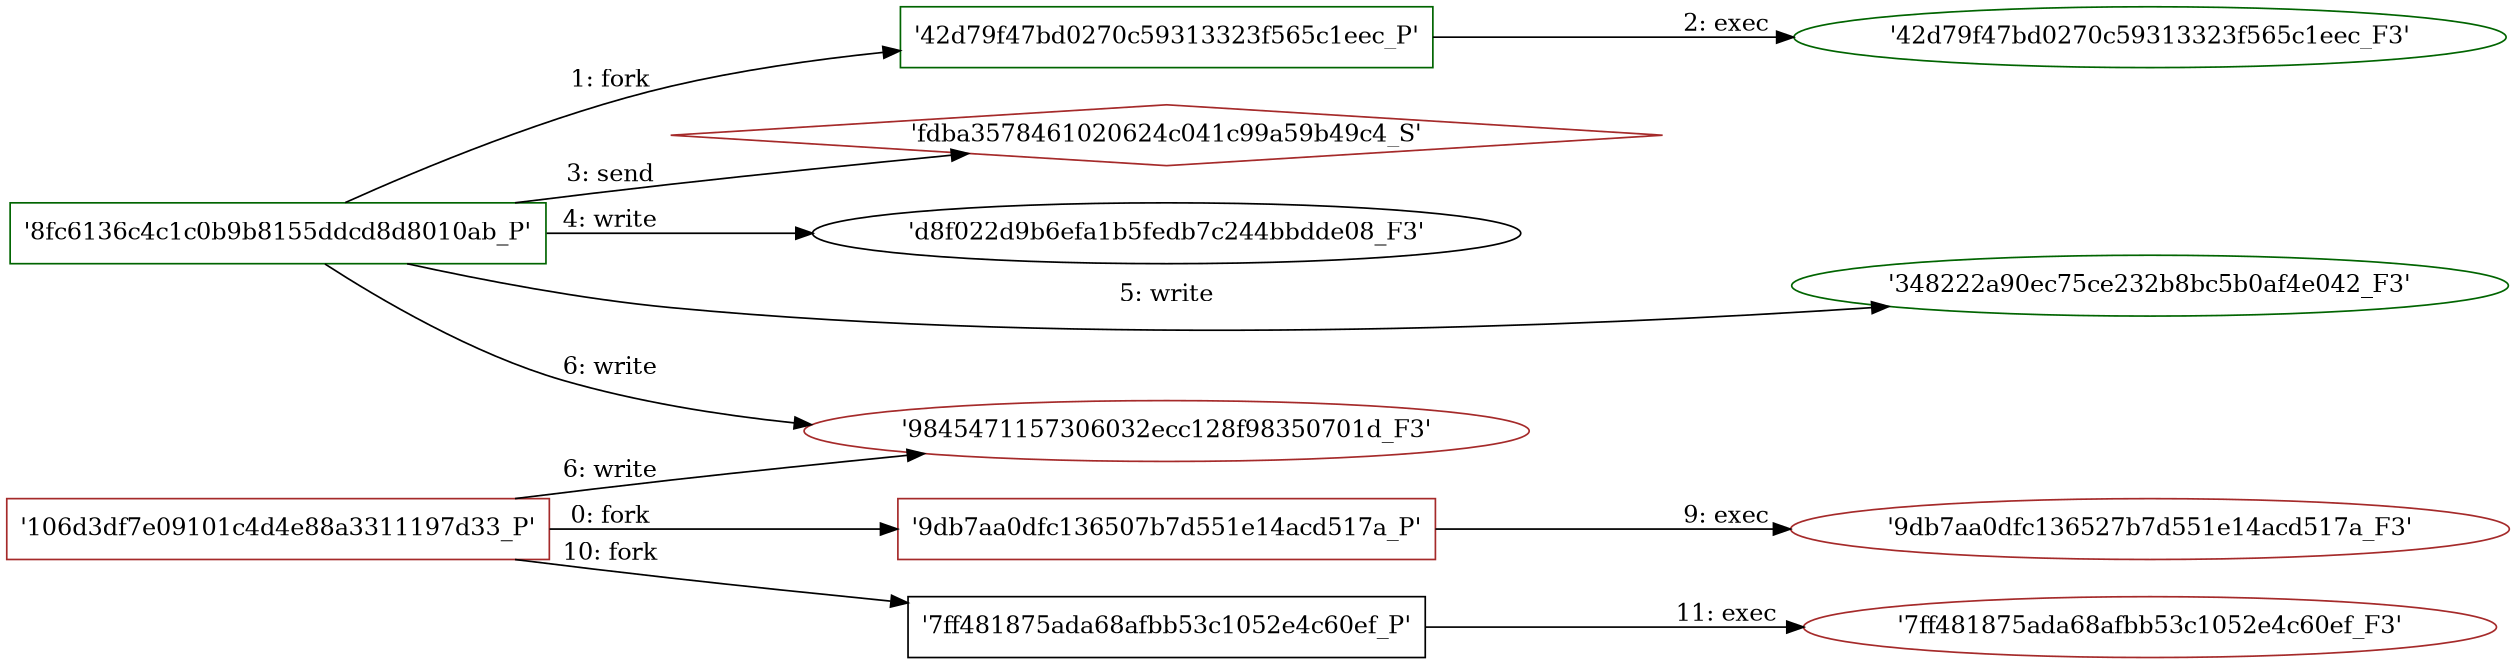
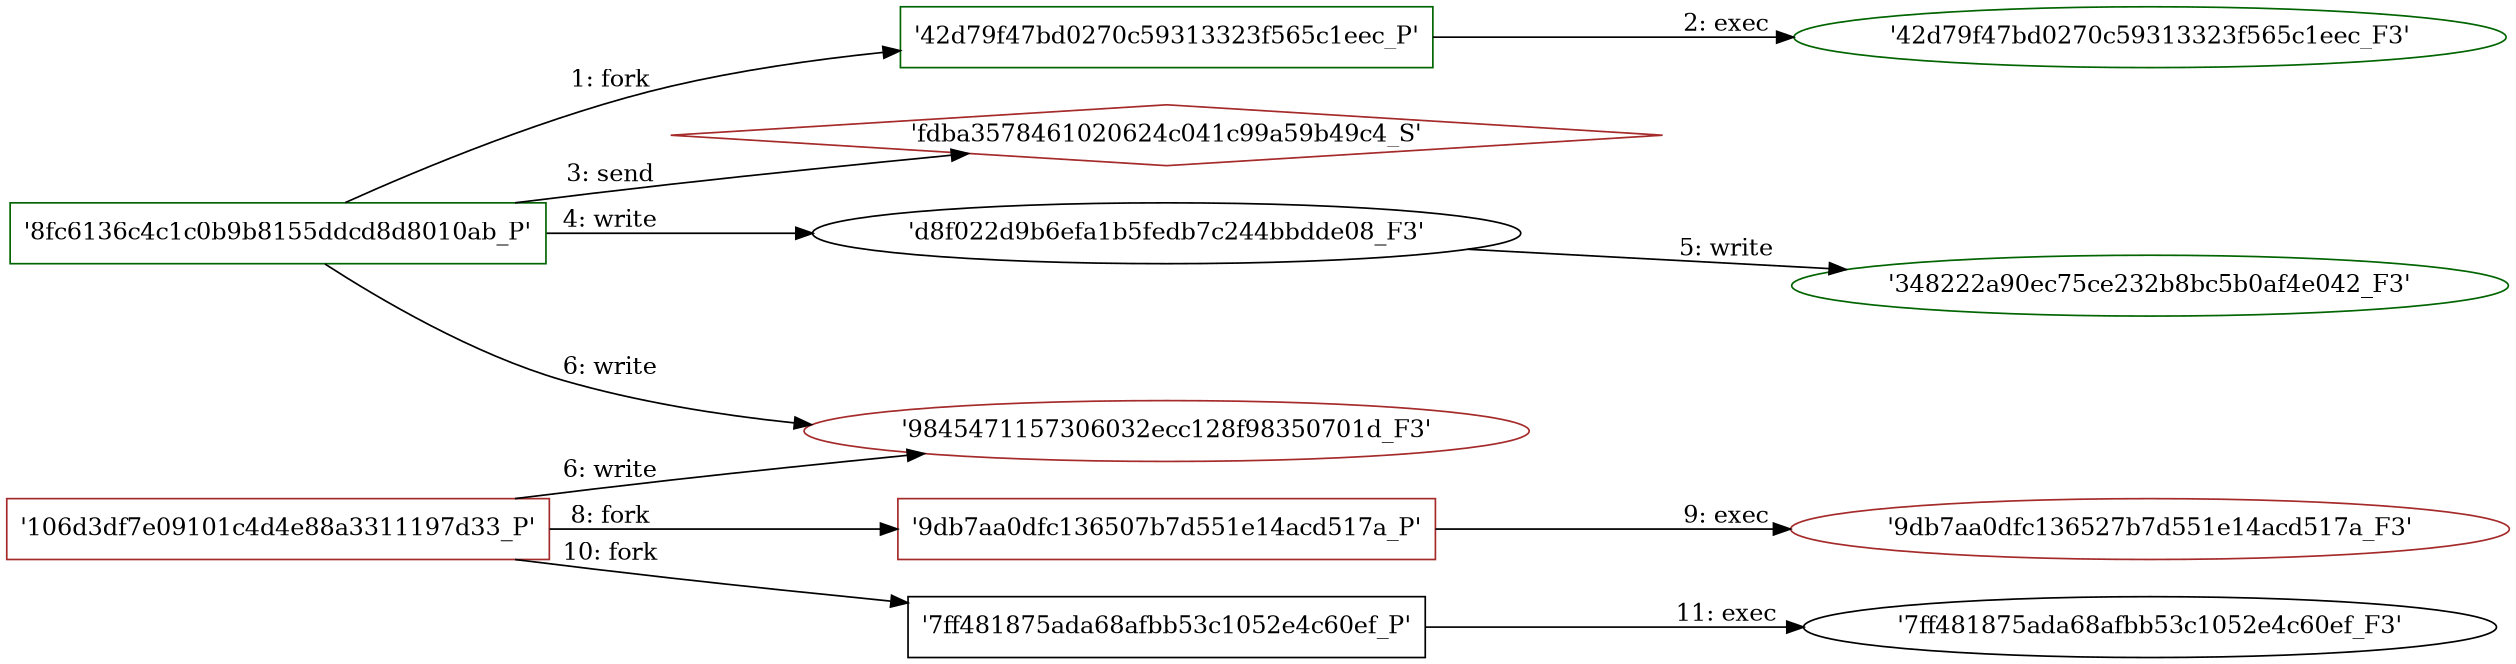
(1137, 330) -> (1648, 259)
(610, 516) -> (610, 516)
(2150, 627) -> (2150, 627)
